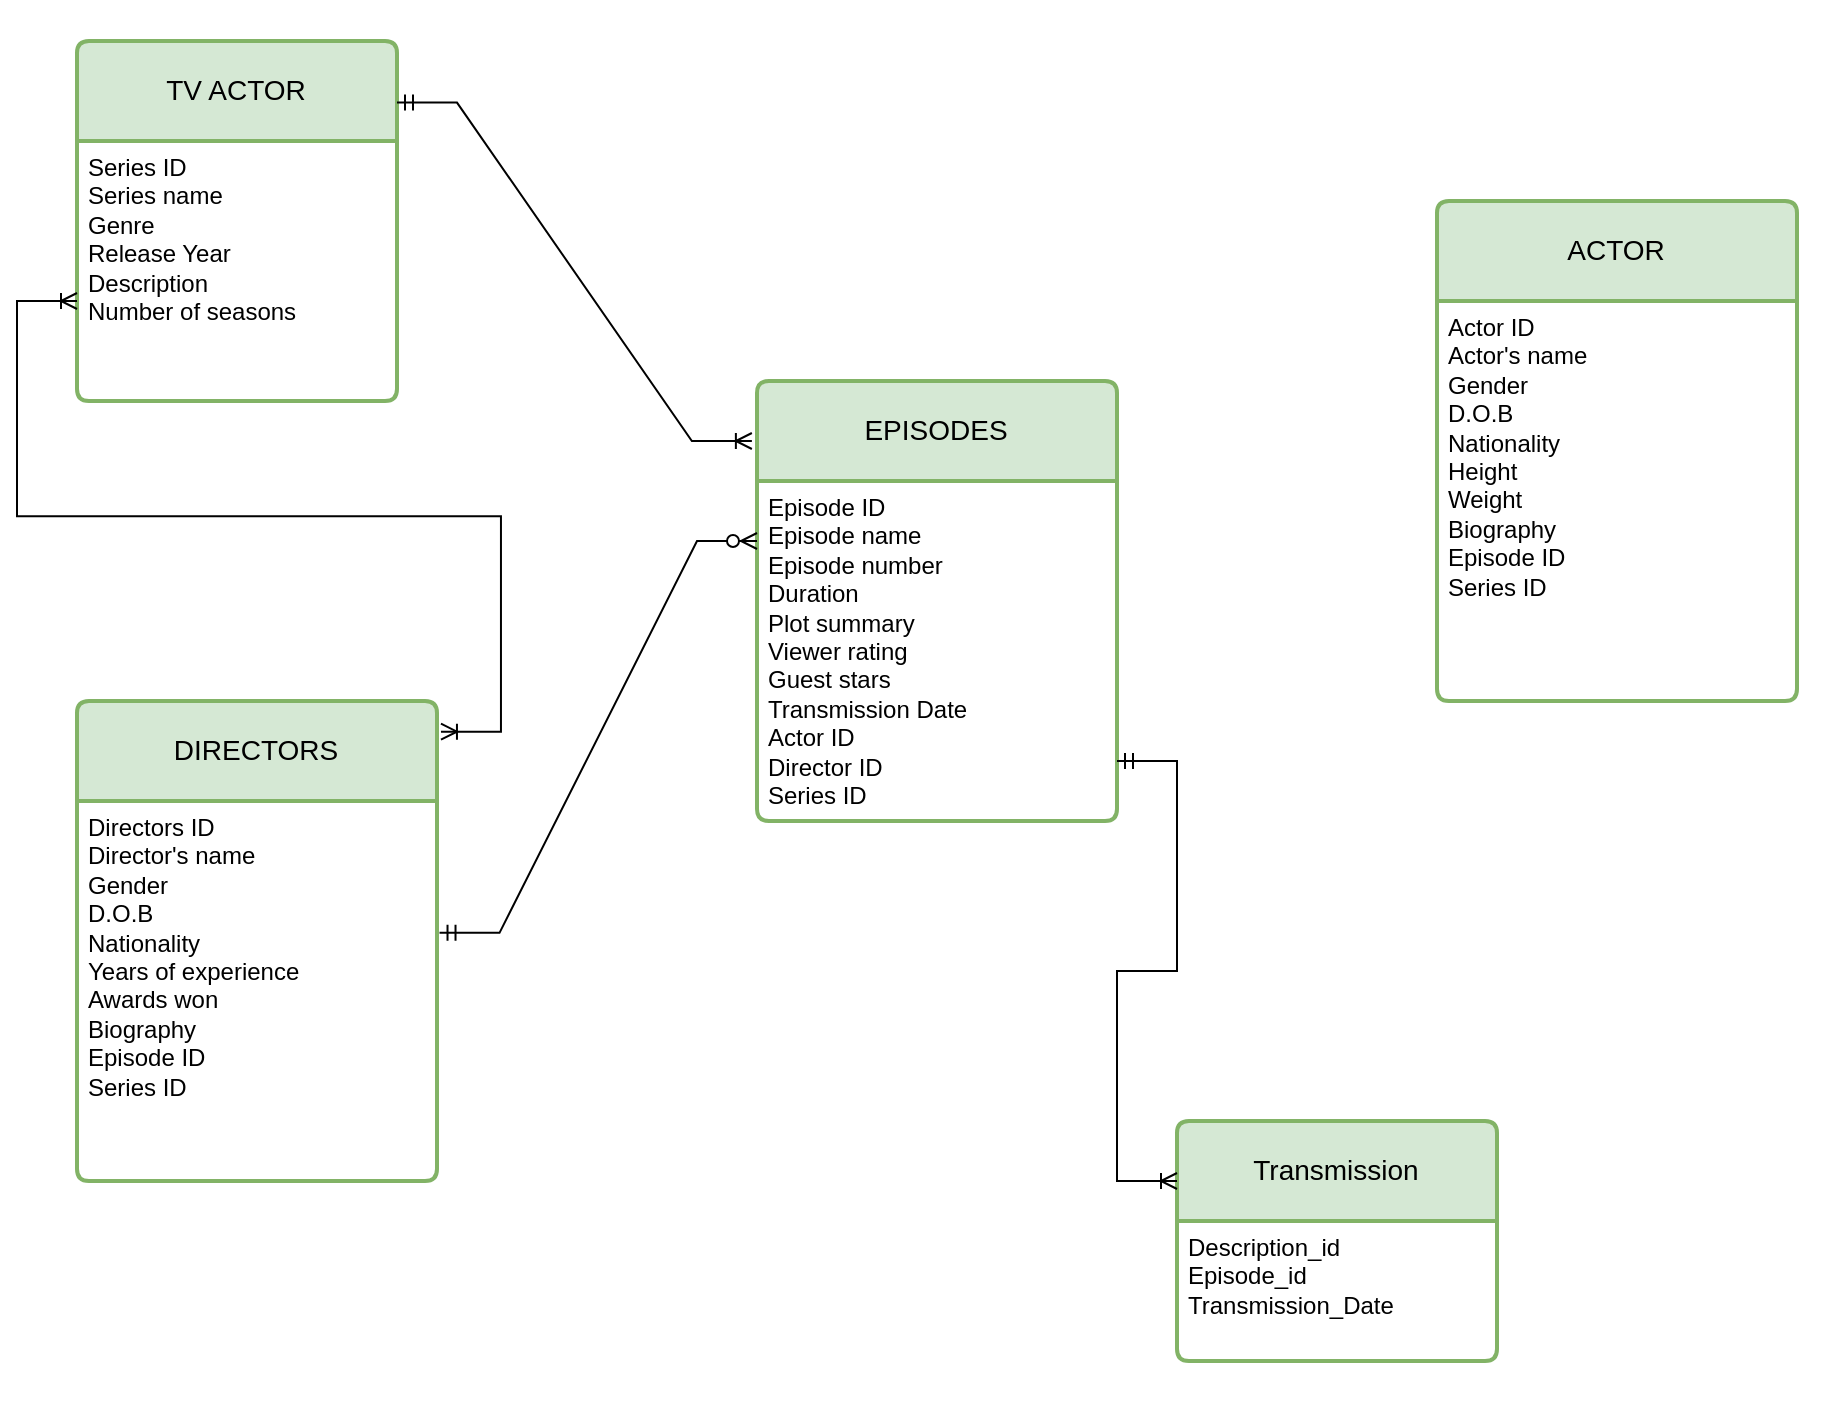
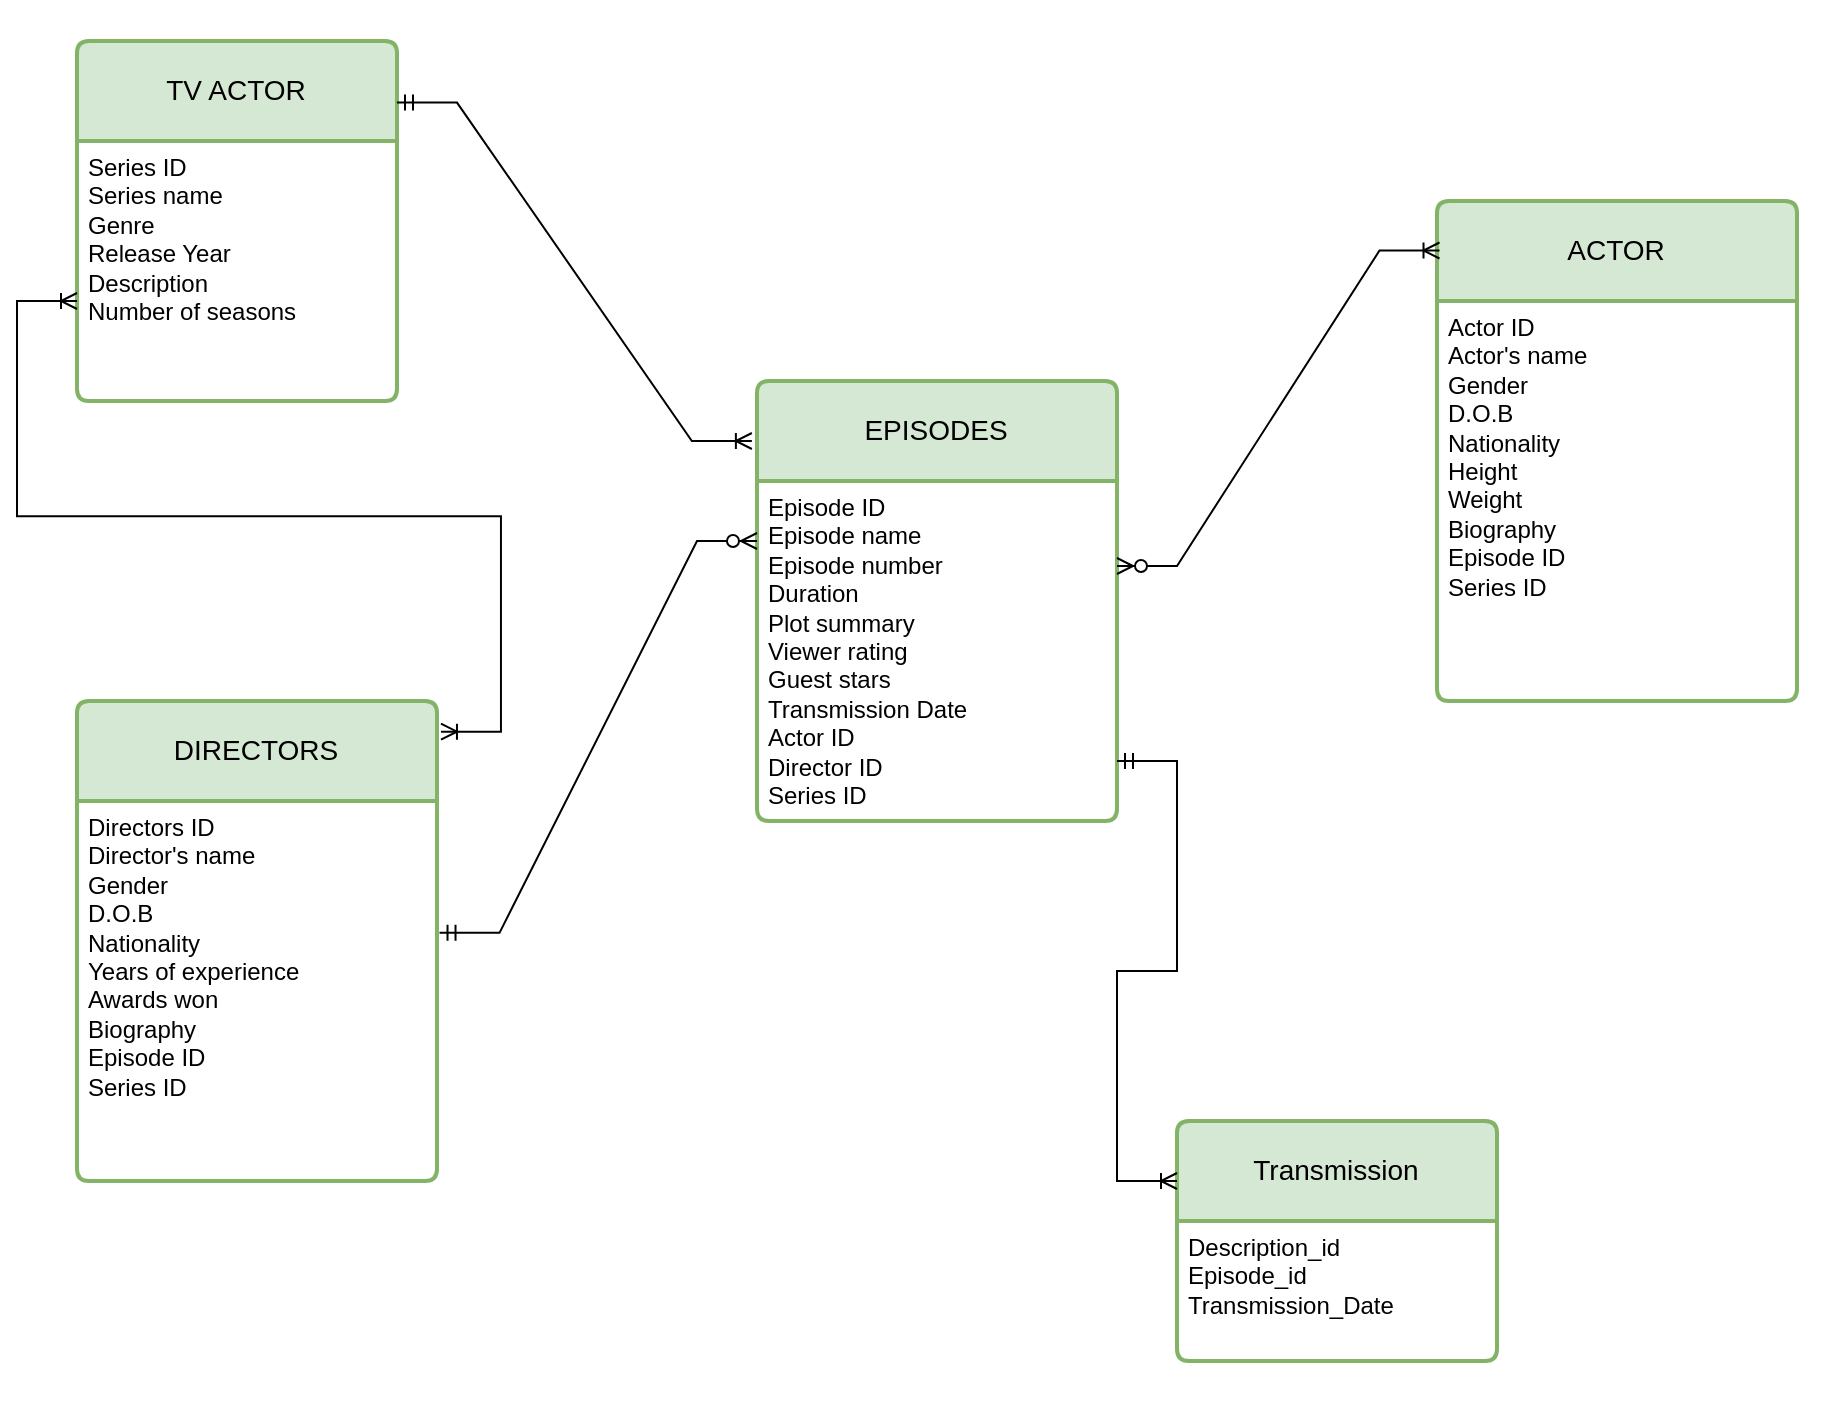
none -> (1279, 407)
